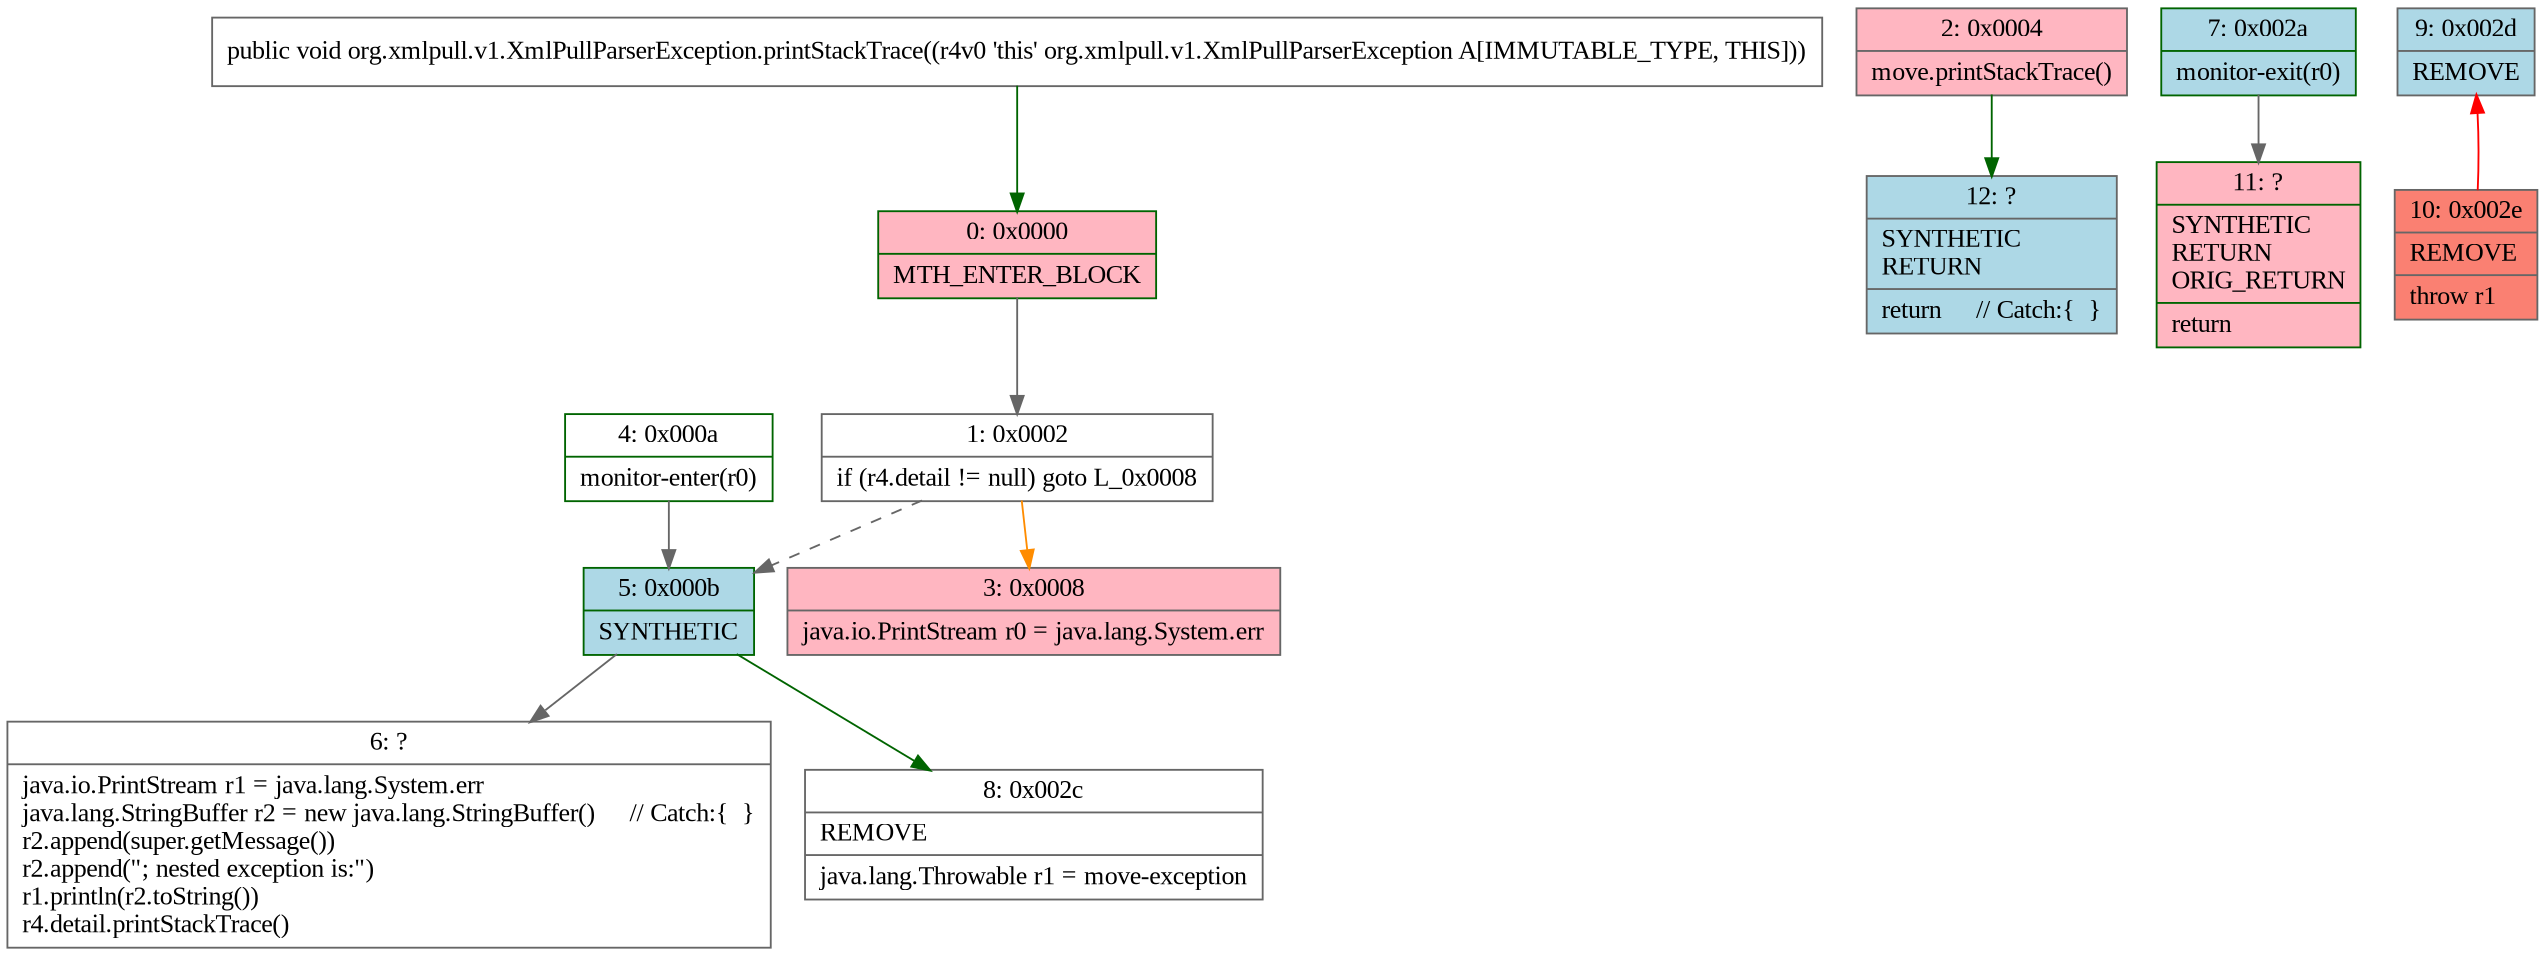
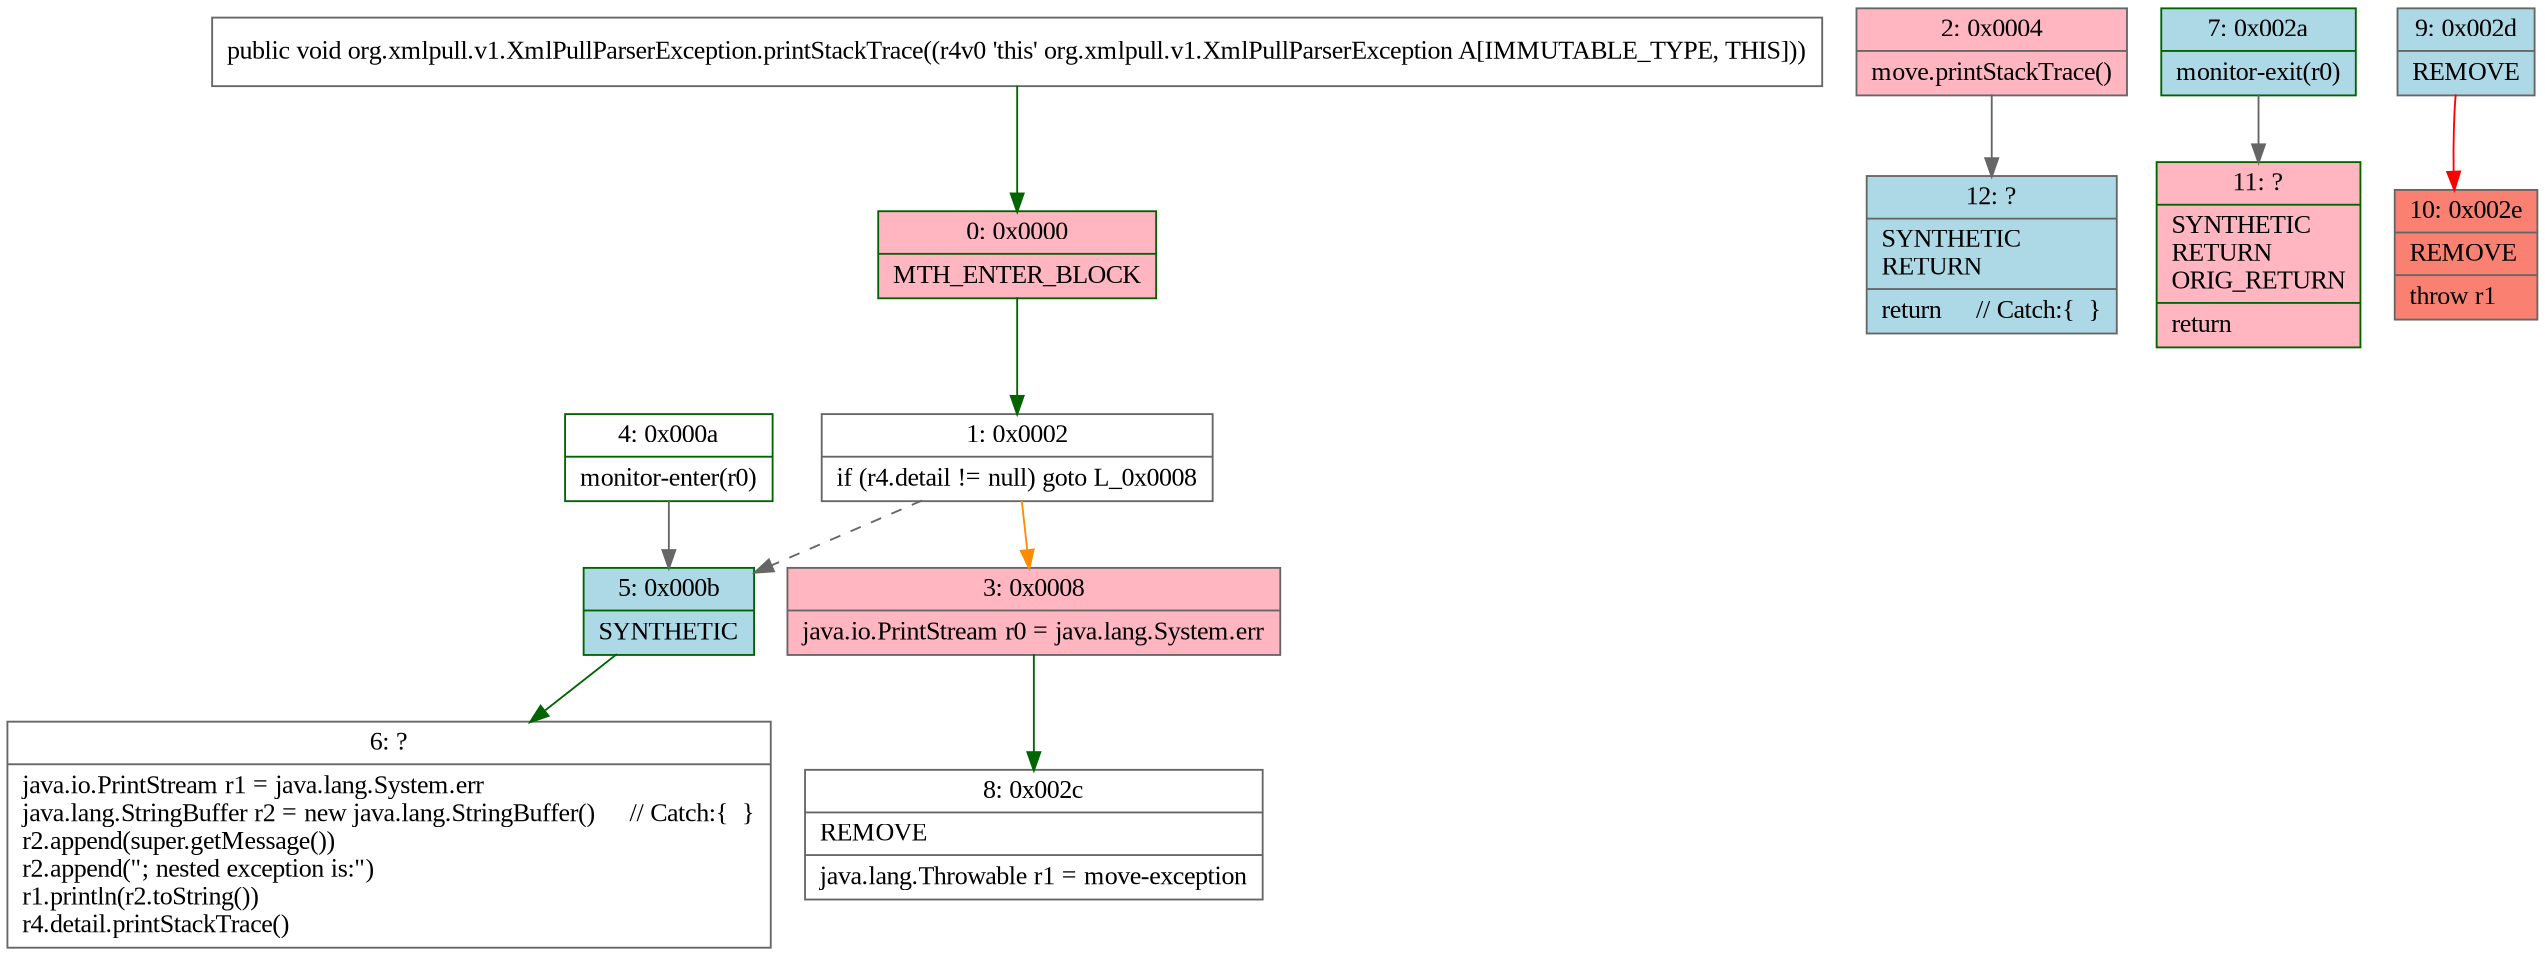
(1992, 126) -> (1992, 126)
(2479, 152) -> (2454, 133)
(1017, 346) -> (1017, 346)
(581, 682) -> (581, 682)
(825, 707) -> (1034, 703)
